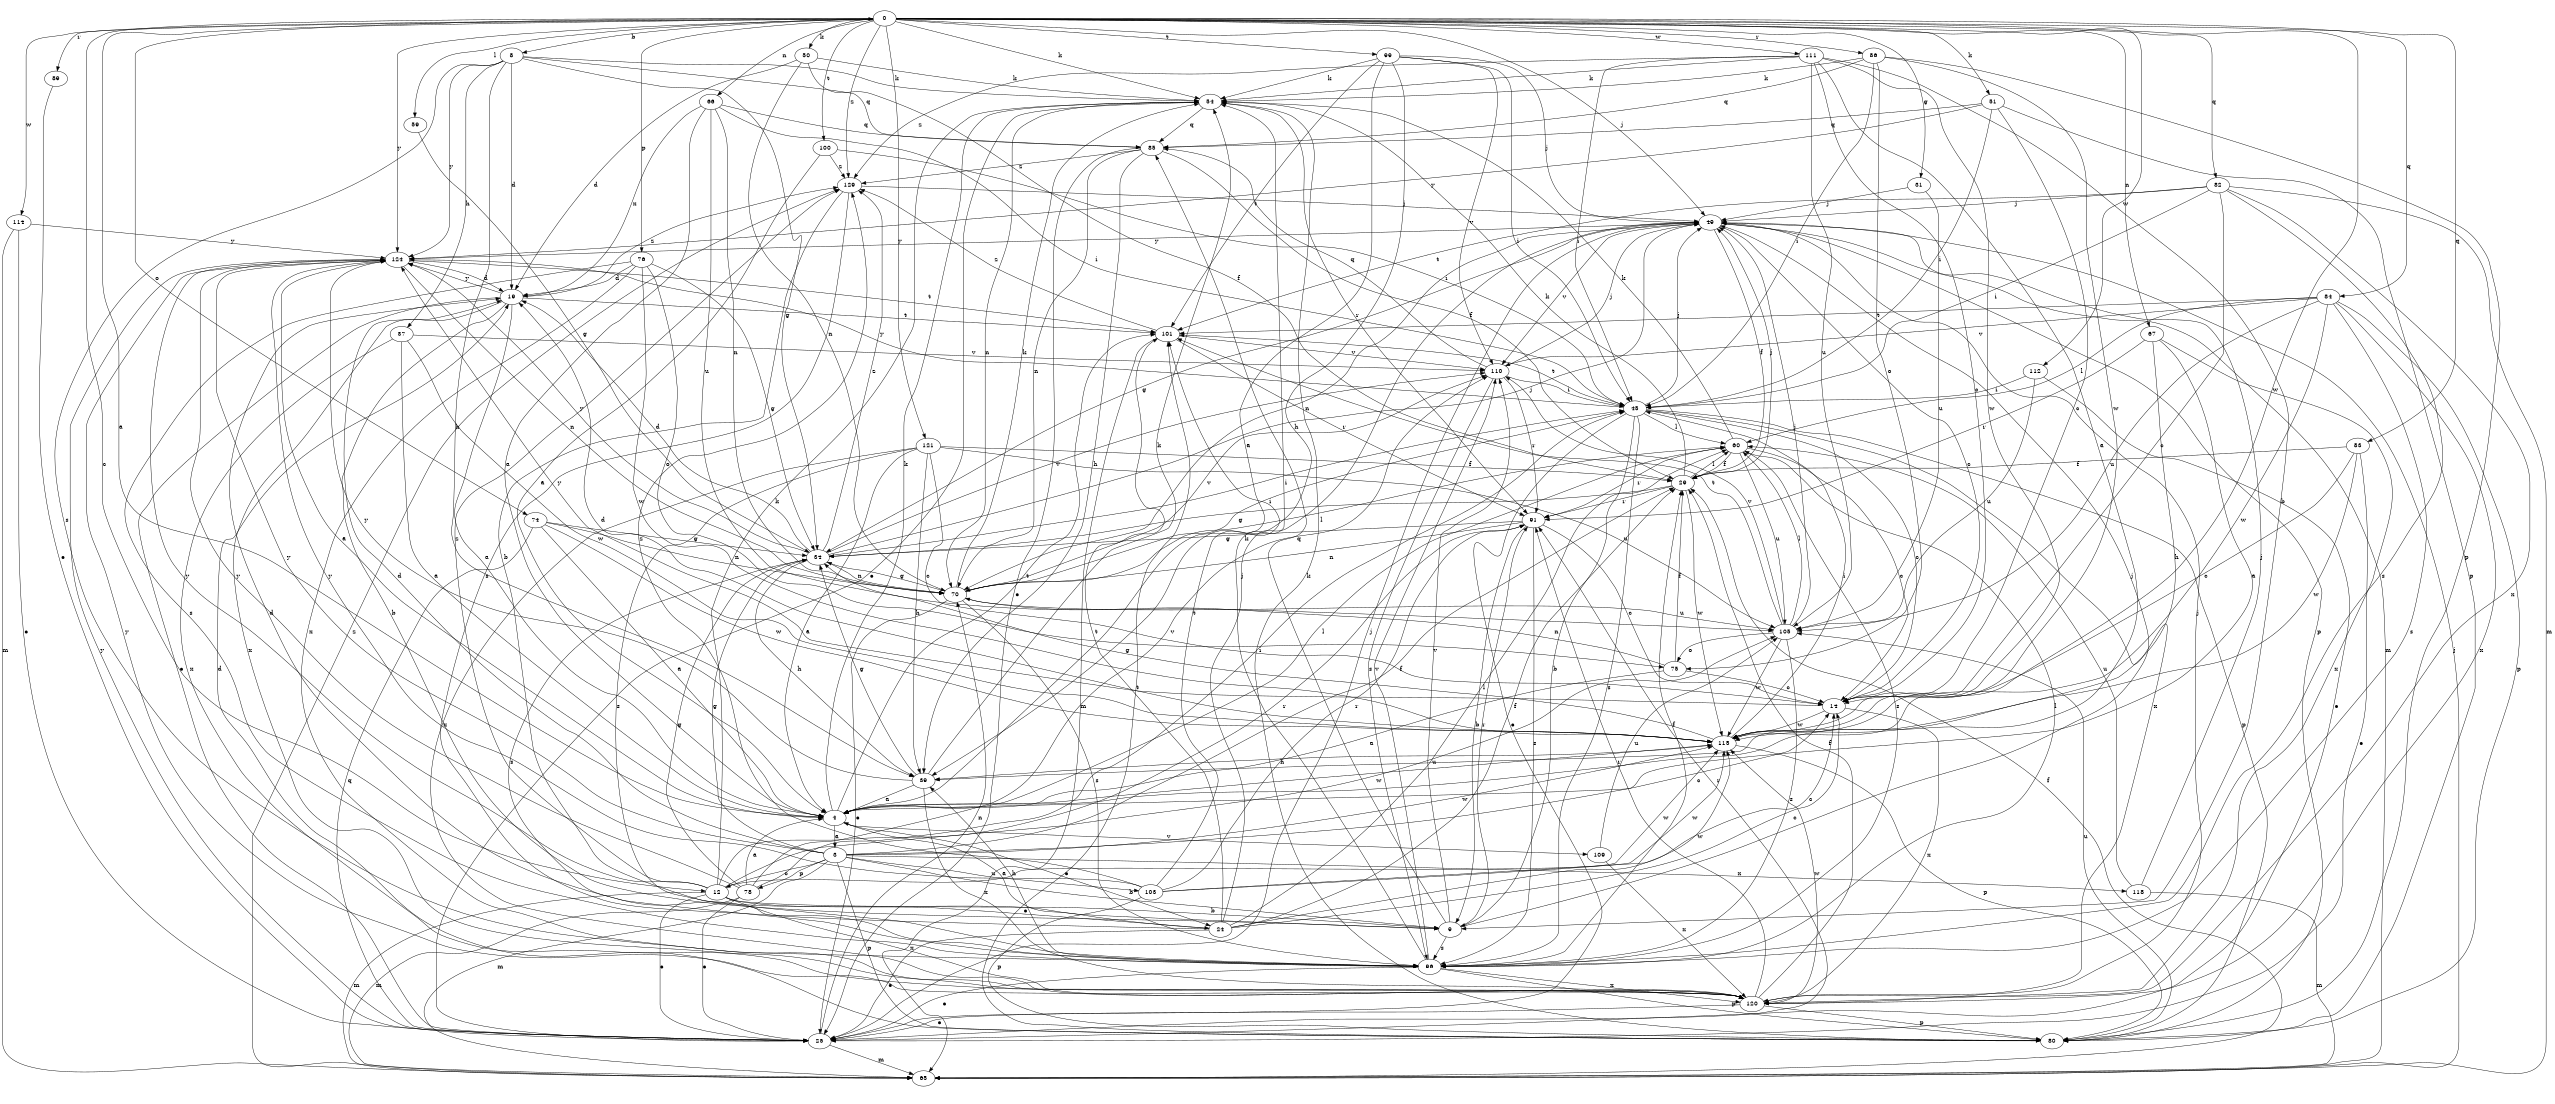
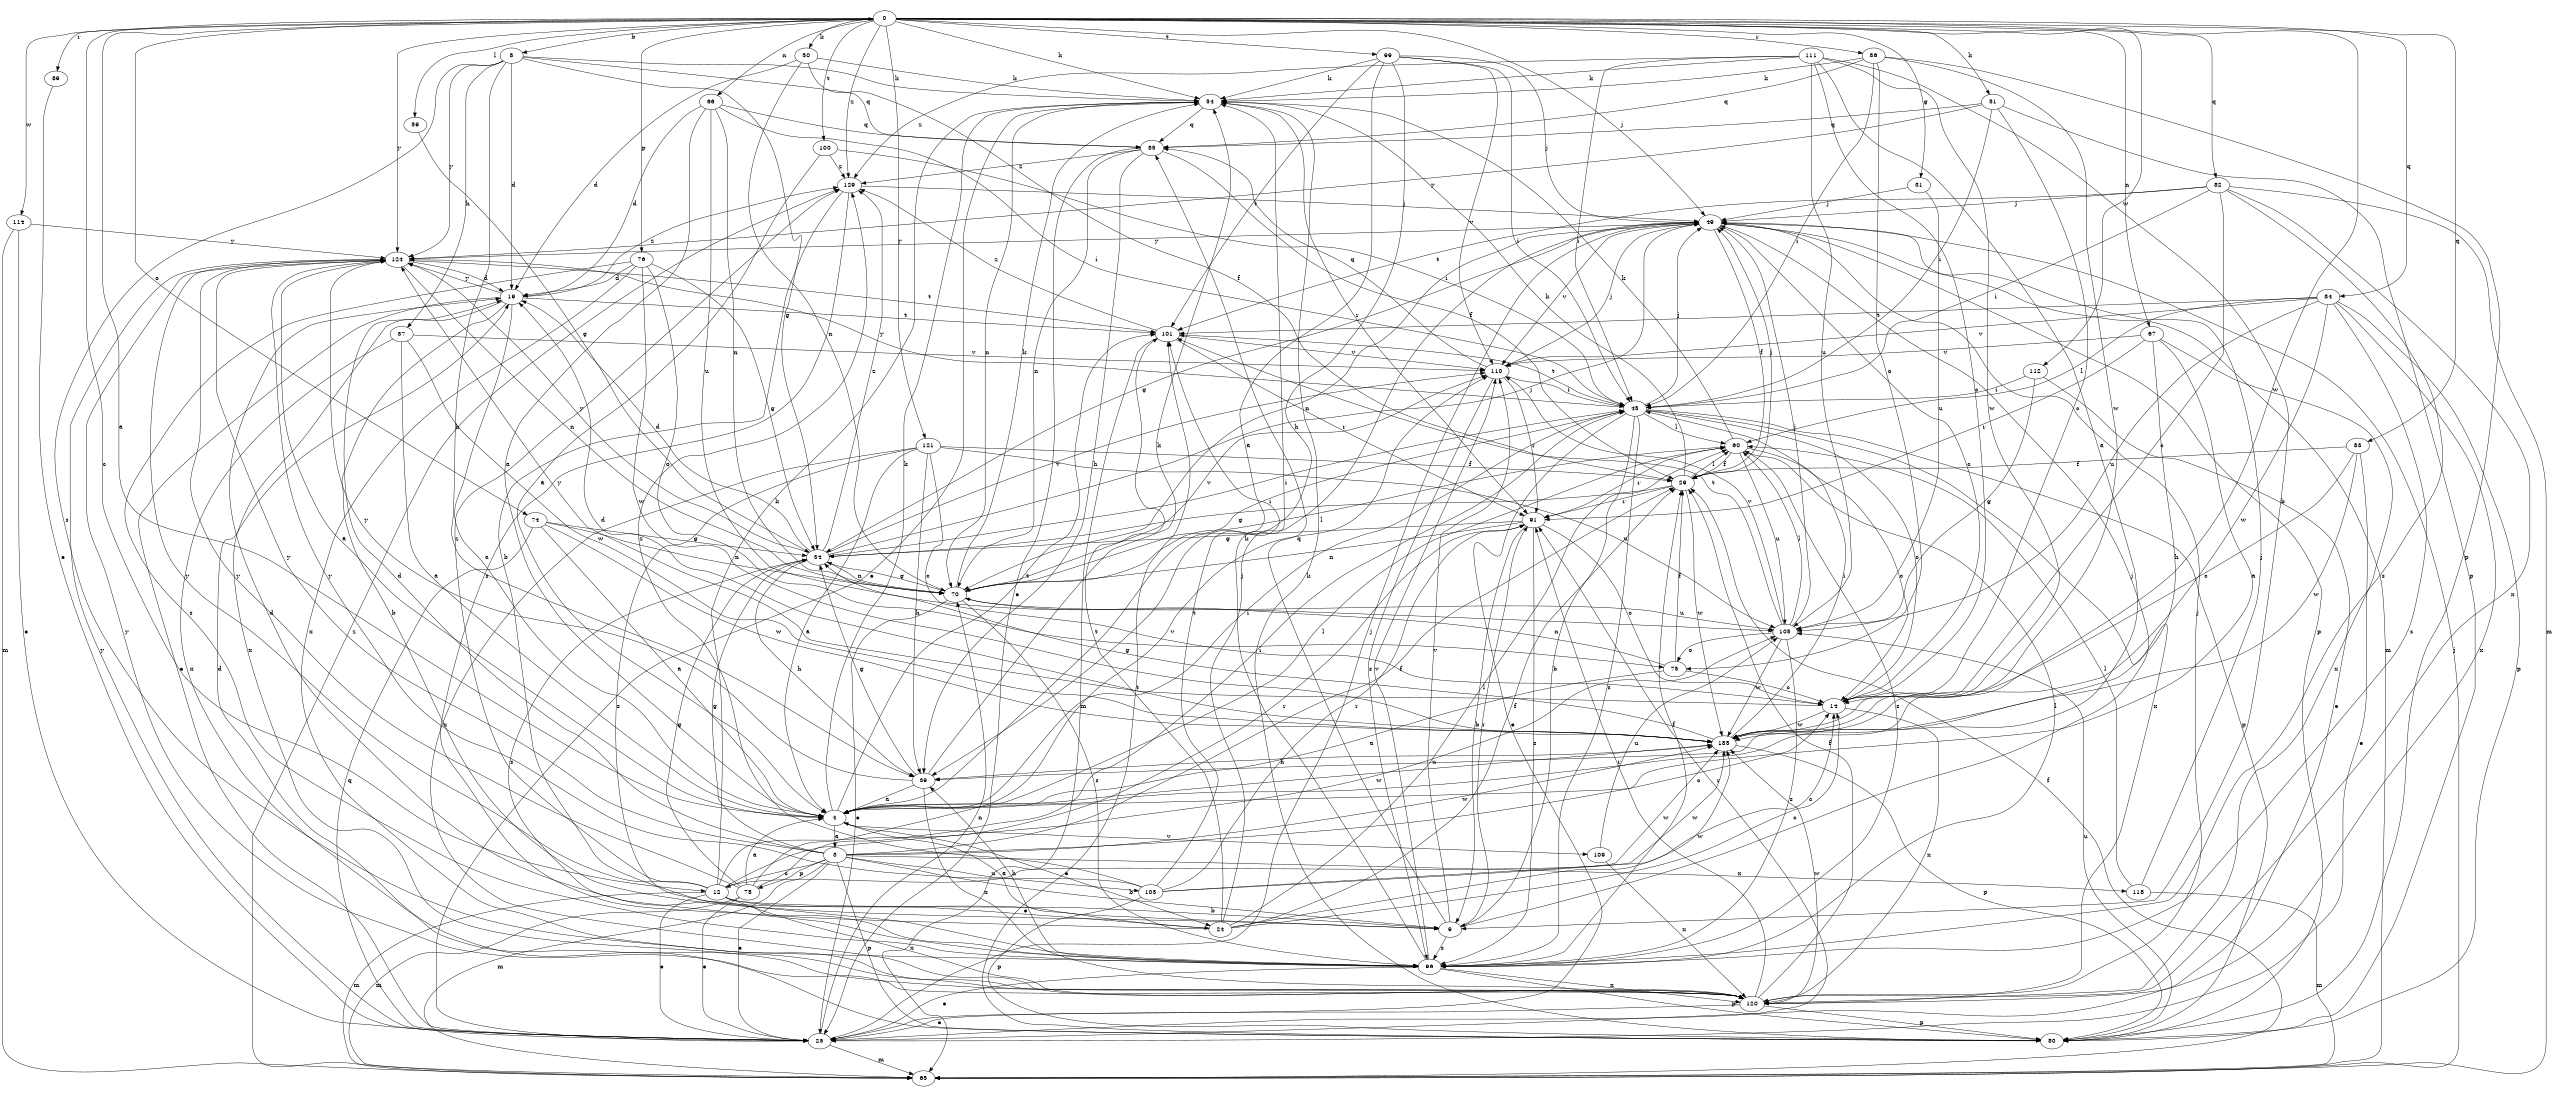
(1414, 27) -> none
(635, 204) -> (635, 204)
none -> (1841, 355)
(1989, 502) -> (1989, 502)
none -> (1227, 629)
(2105, 669) -> (2105, 669)
(1724, 744) -> (1724, 744)
(1010, 935) -> (738, 944)
